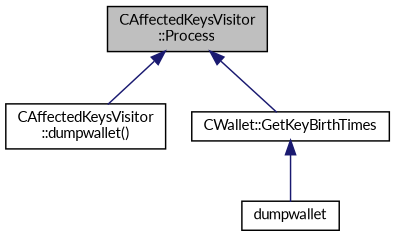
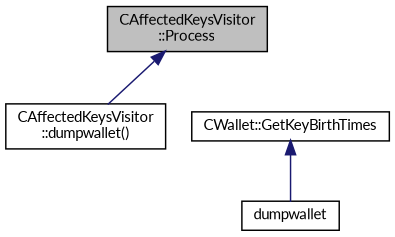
(249, 87) -> none
